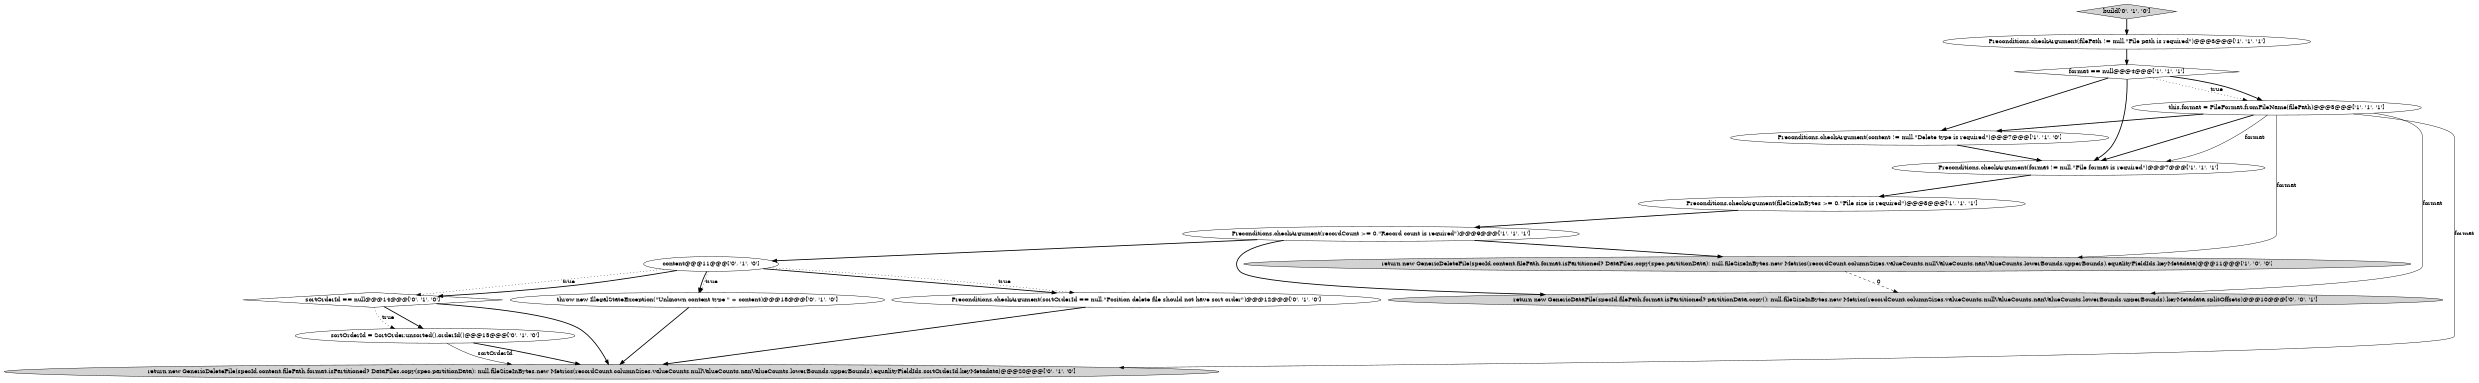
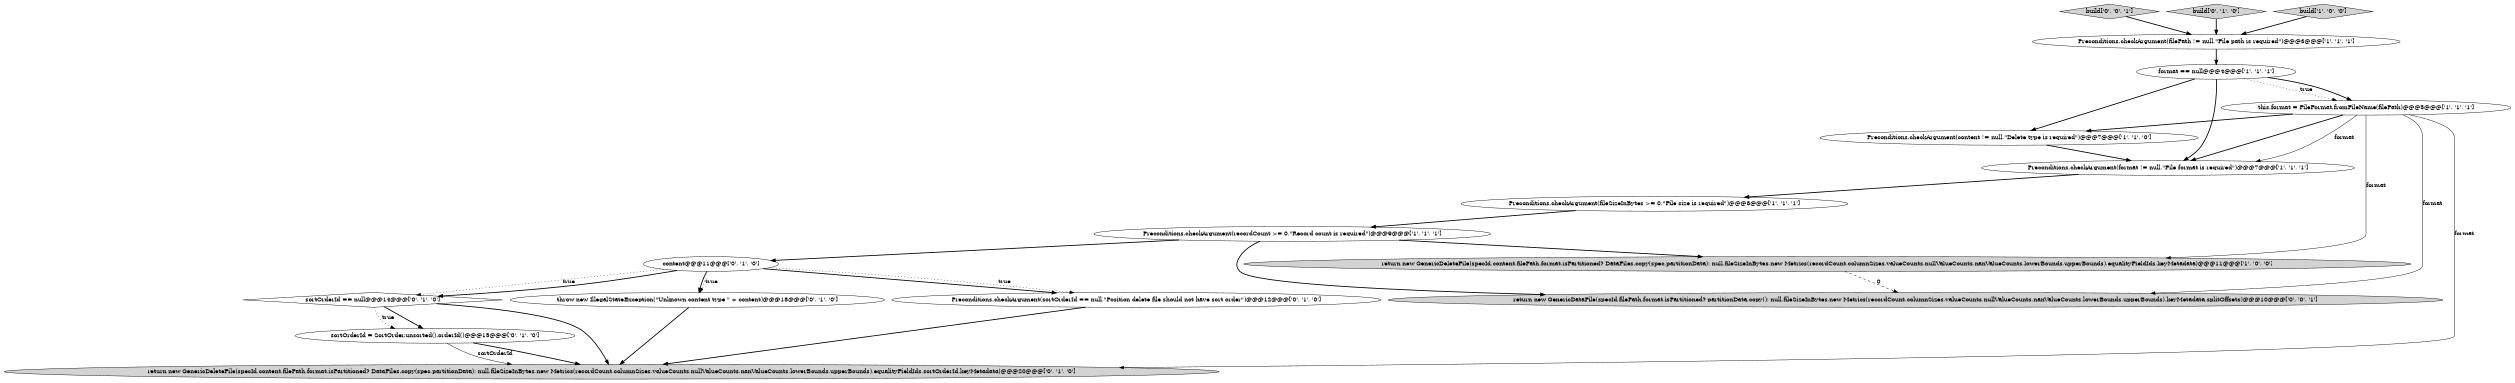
none -> (2109, 12)
none -> (2323, 12)
(2127, 72) -> (2216, 72)
